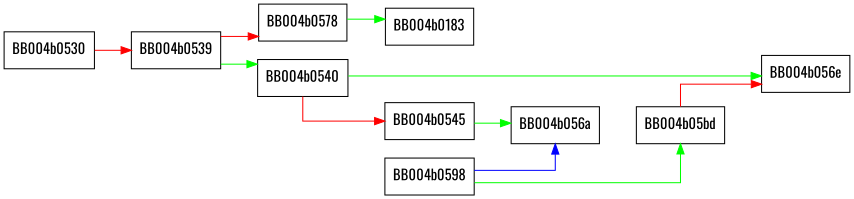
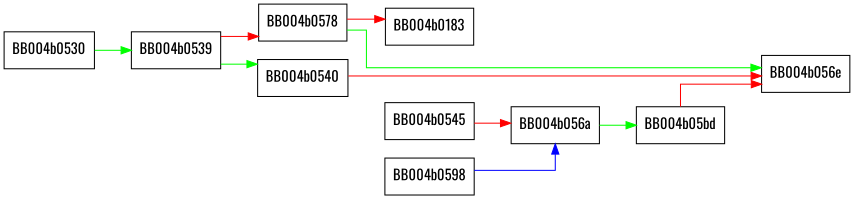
(361, 19) -> (361, 19)
(108, 50) -> (108, 50)
none -> (530, 68)
(550, 76) -> (550, 76)
(326, 121) -> none
(487, 123) -> (487, 123)
(592, 183) -> (613, 125)
